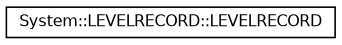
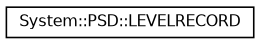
(171, 22) -> (130, 22)
